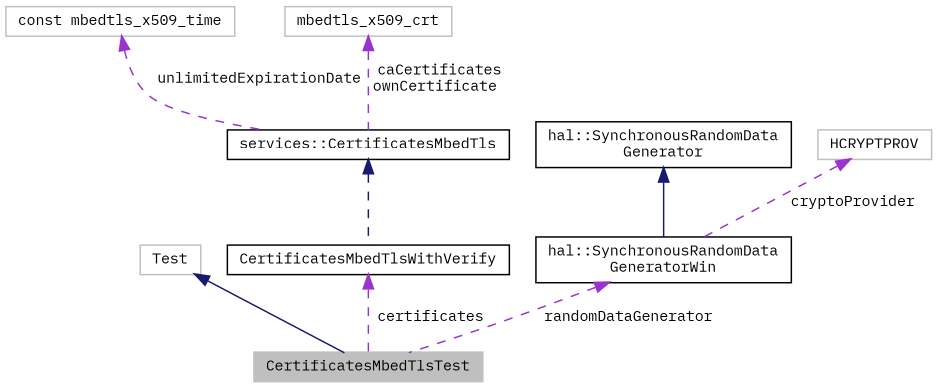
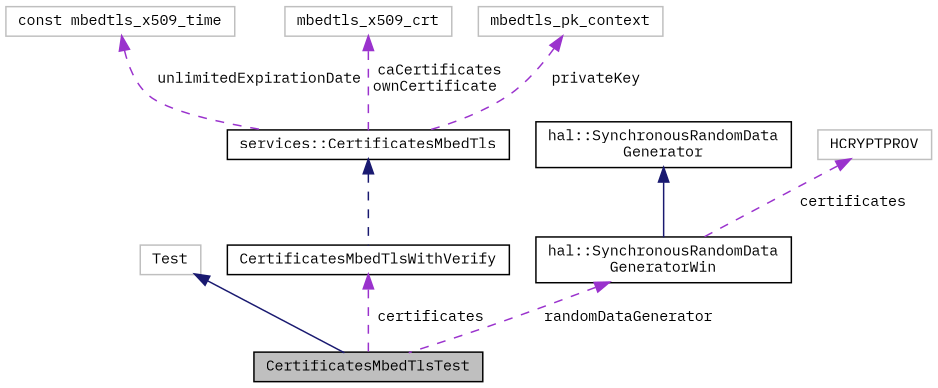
none -> (571, 21)
(849, 202) -> (849, 202)
(368, 367) -> (368, 367)
